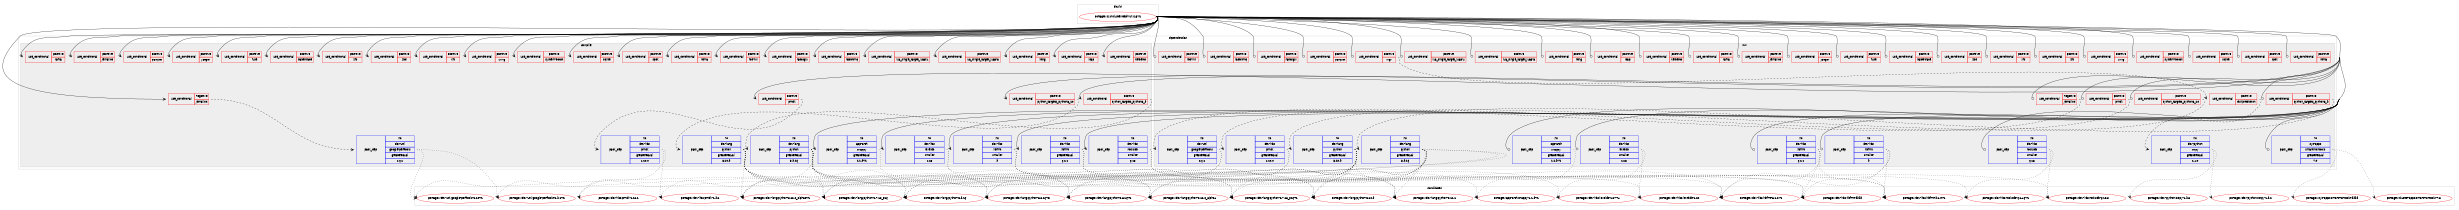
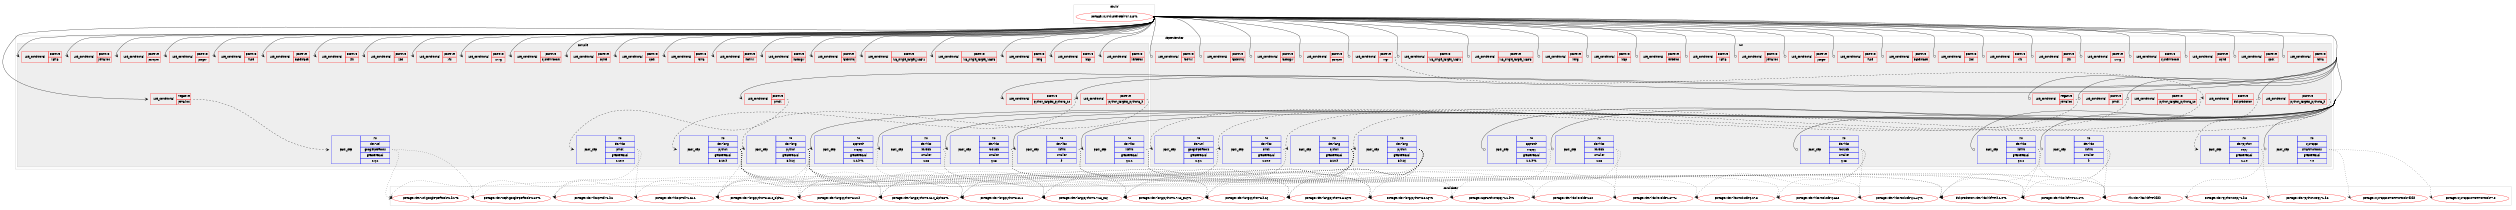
(455, 198) -> (512, 198)
none -> (1736, 198)
(1843, 198) -> (2144, 198)
(1924, 198) -> (1981, 198)
(2414, 198) -> (2471, 198)
